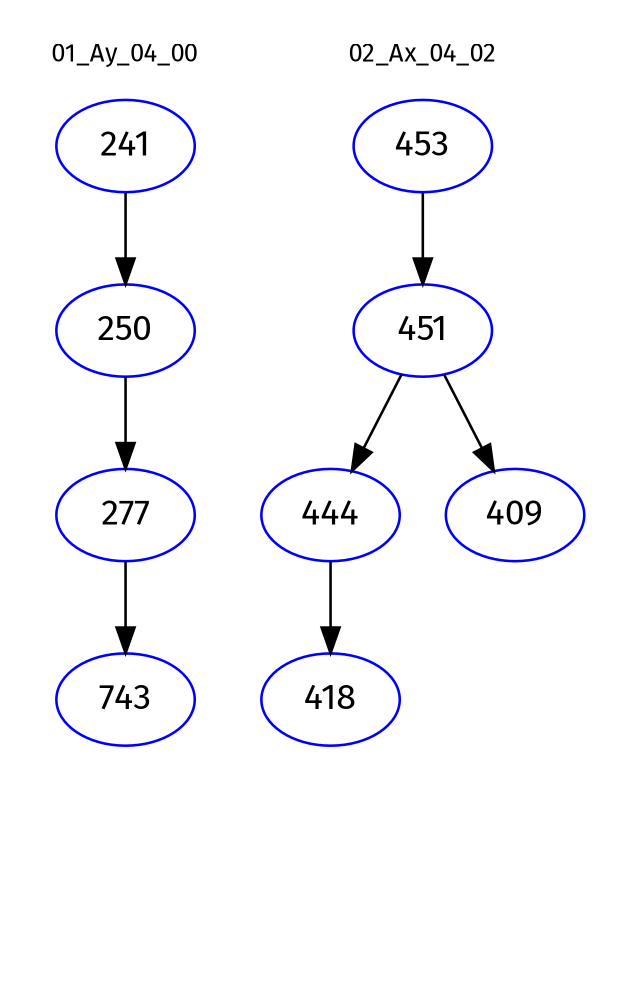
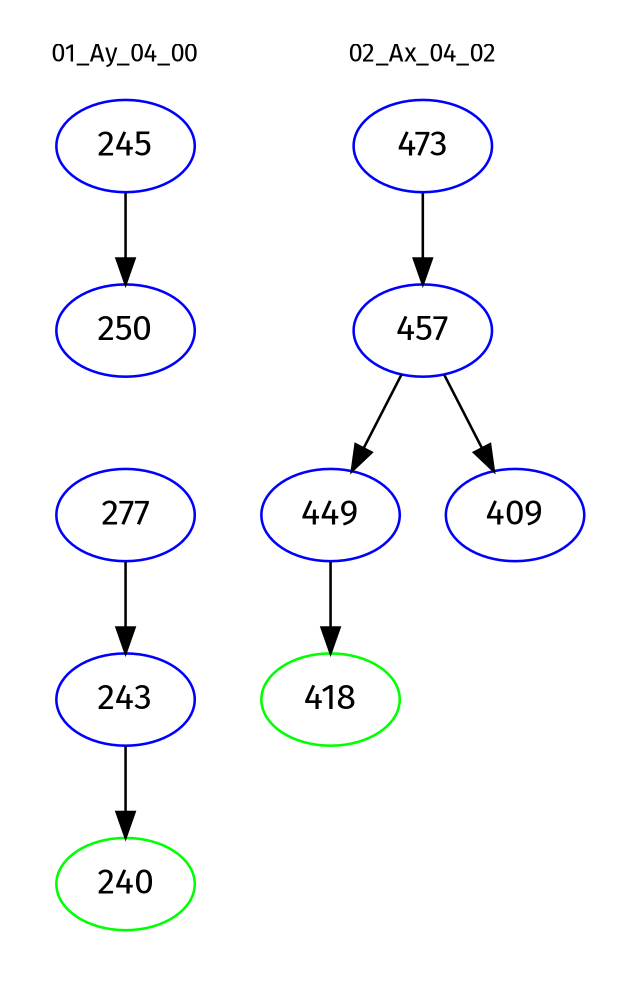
(126, 146) -> (126, 146)
(423, 146) -> (423, 146)
(423, 331) -> (423, 331)
(126, 410) -> none
(331, 515) -> (331, 515)
(126, 700) -> (126, 700)
(331, 700) -> (331, 700)
none -> (126, 884)
